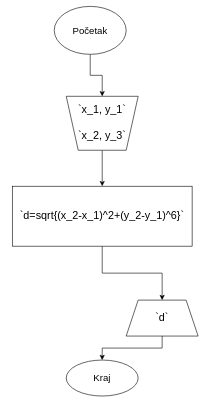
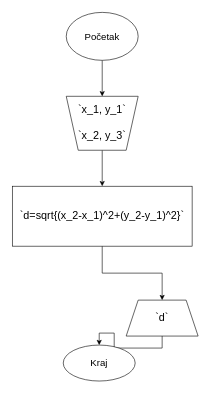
(90, 30) -> (102, 36)
(102, 216) -> (102, 216)
(102, 378) -> (99, 363)
